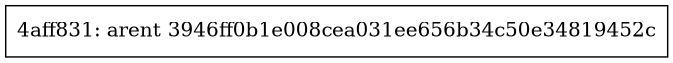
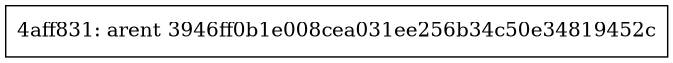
(337, 31) -> (337, 31)
